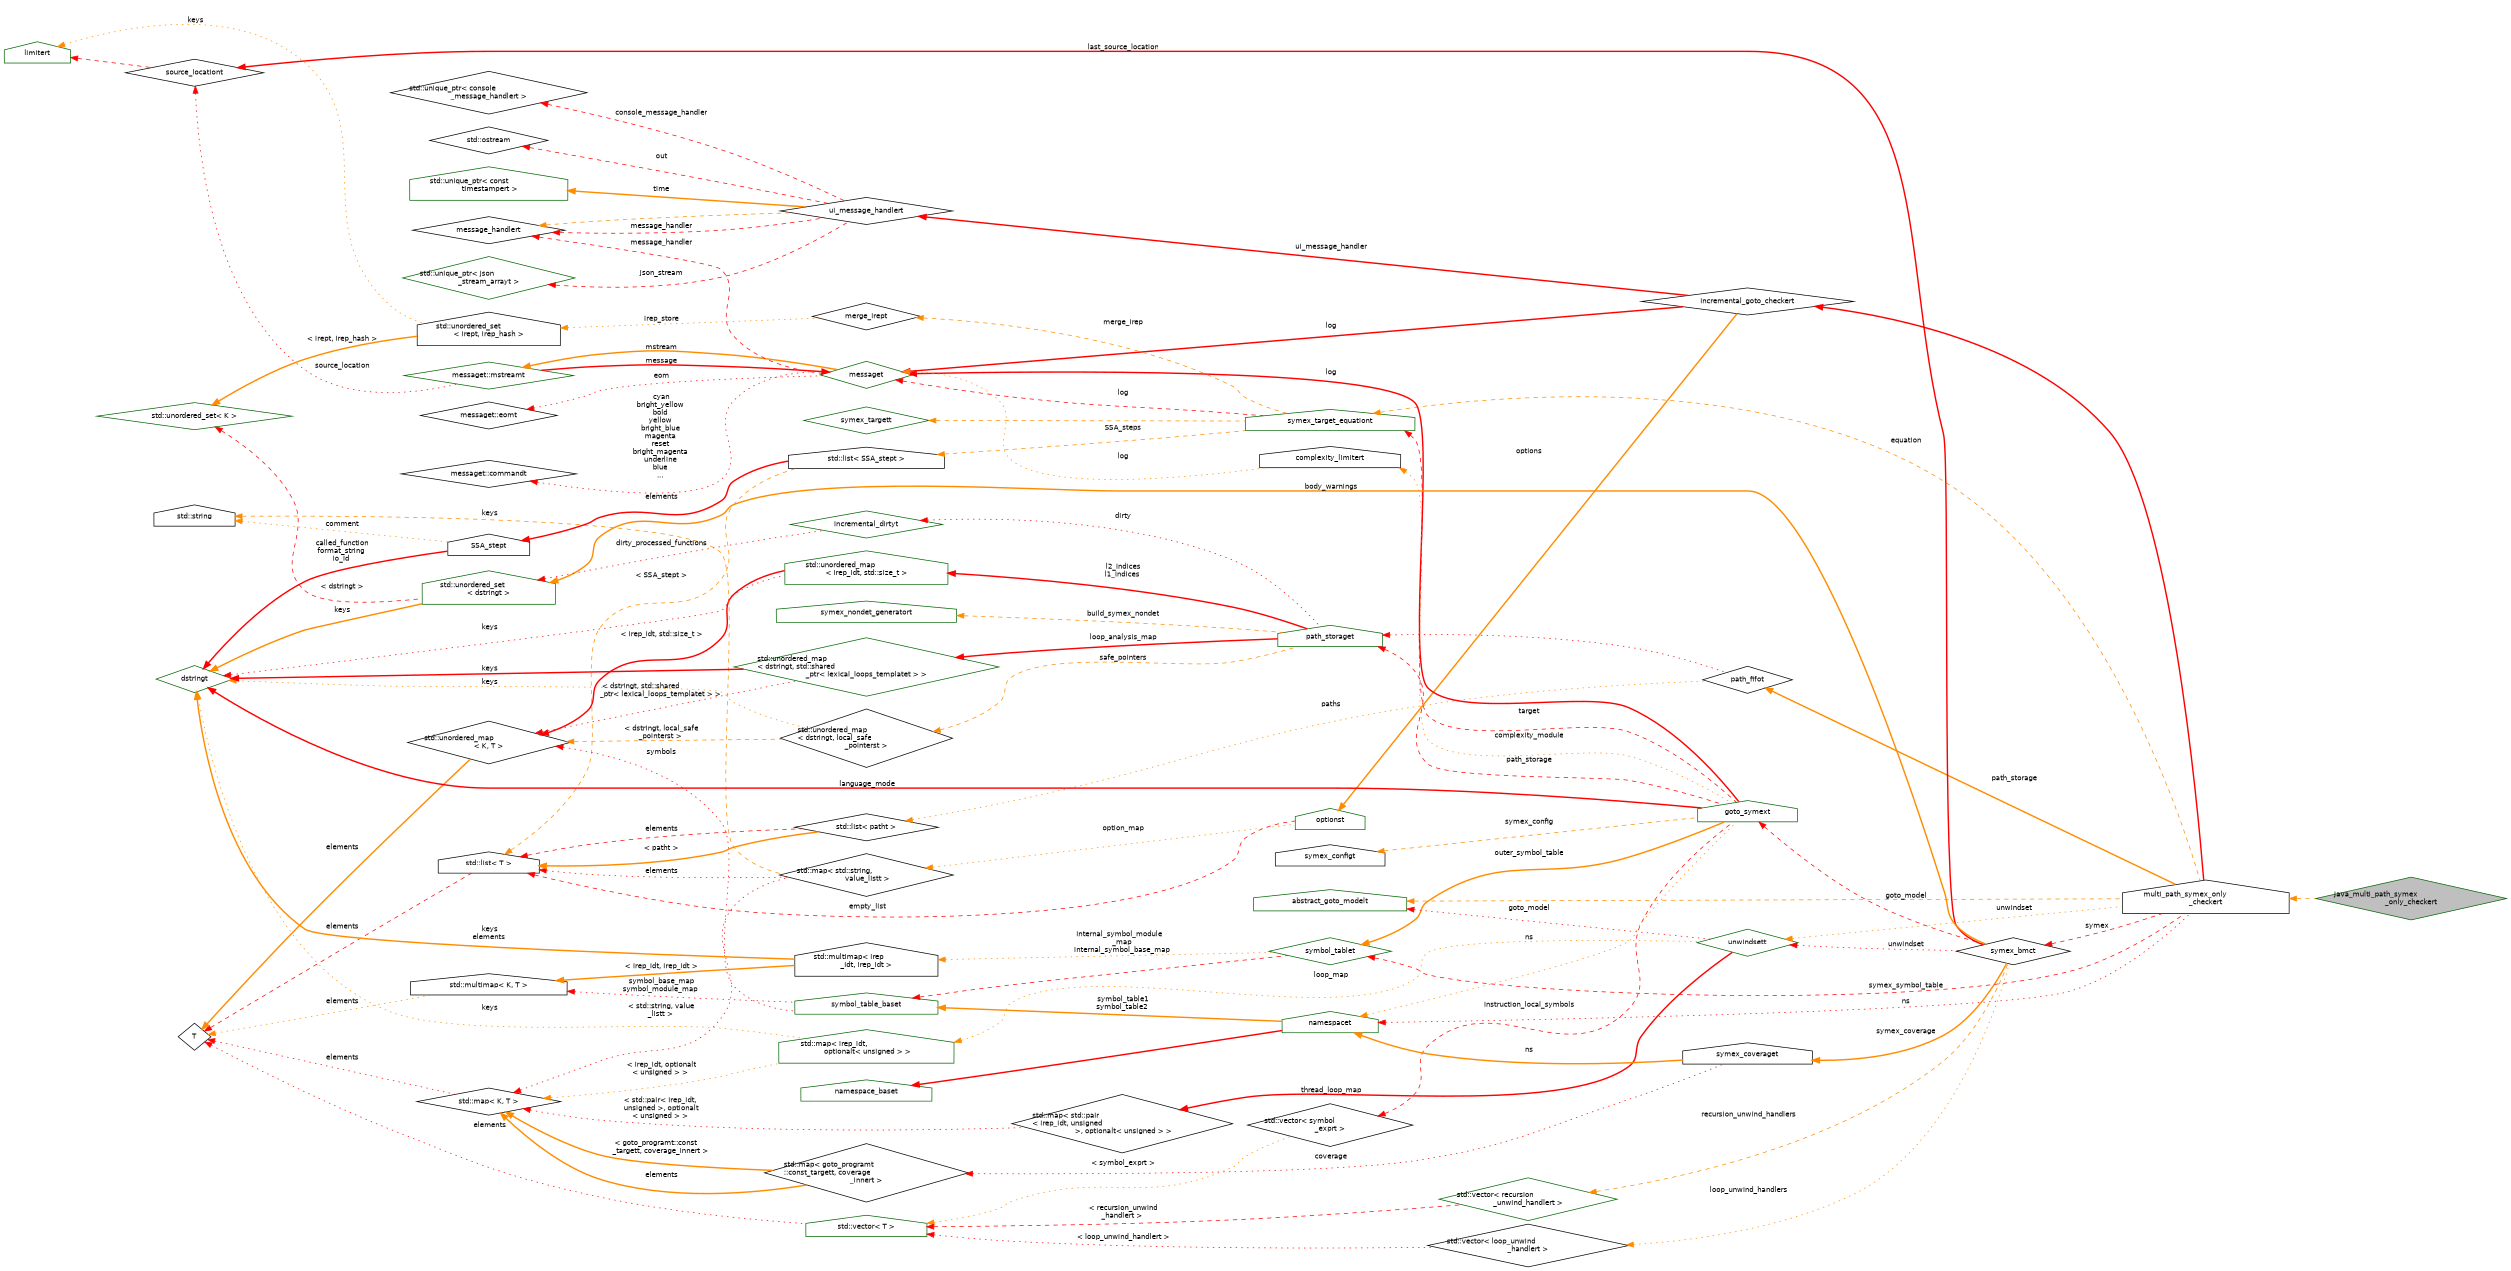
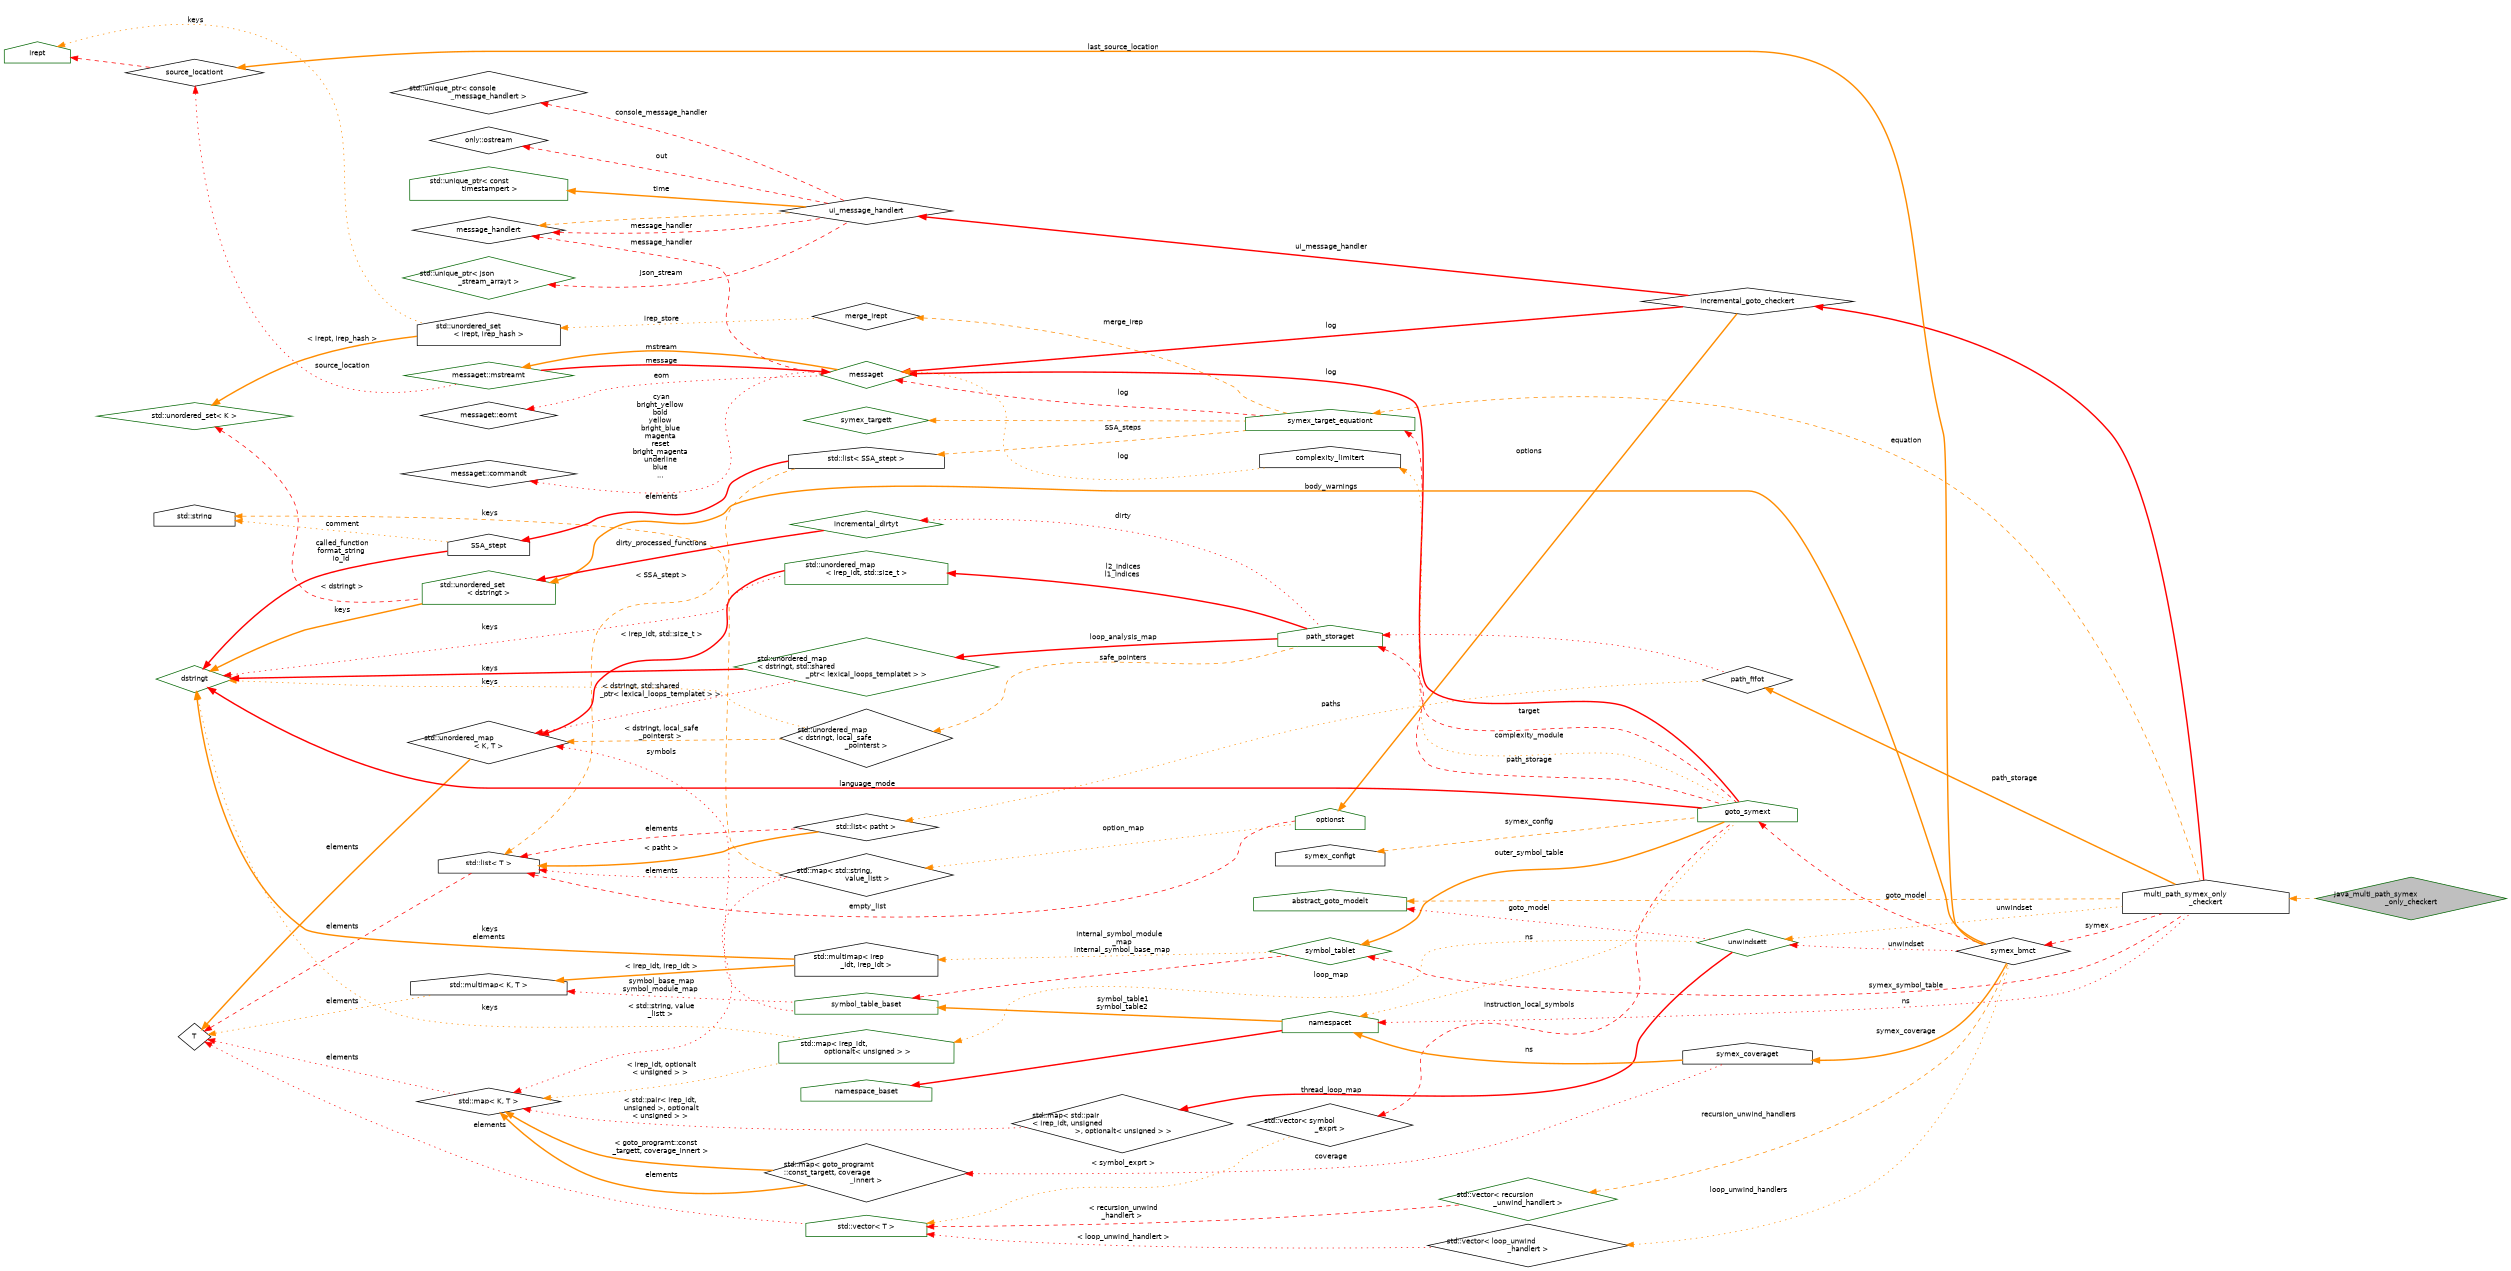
(1498, 51) -> (1498, 51)
(37, 54) -> (37, 54)
(489, 140) -> (489, 140)
(684, 553) -> (684, 553)
(866, 613) -> none
